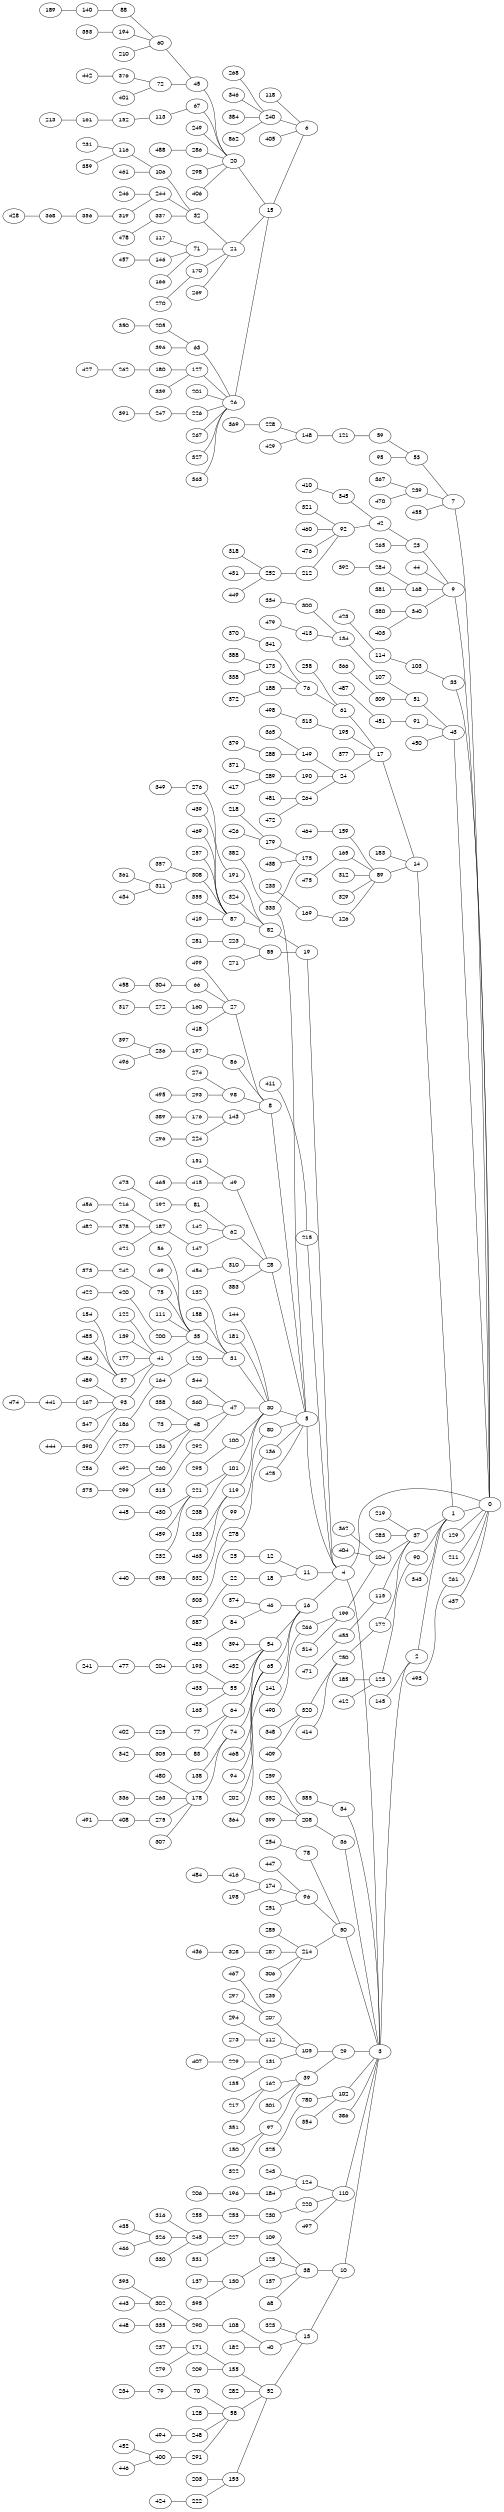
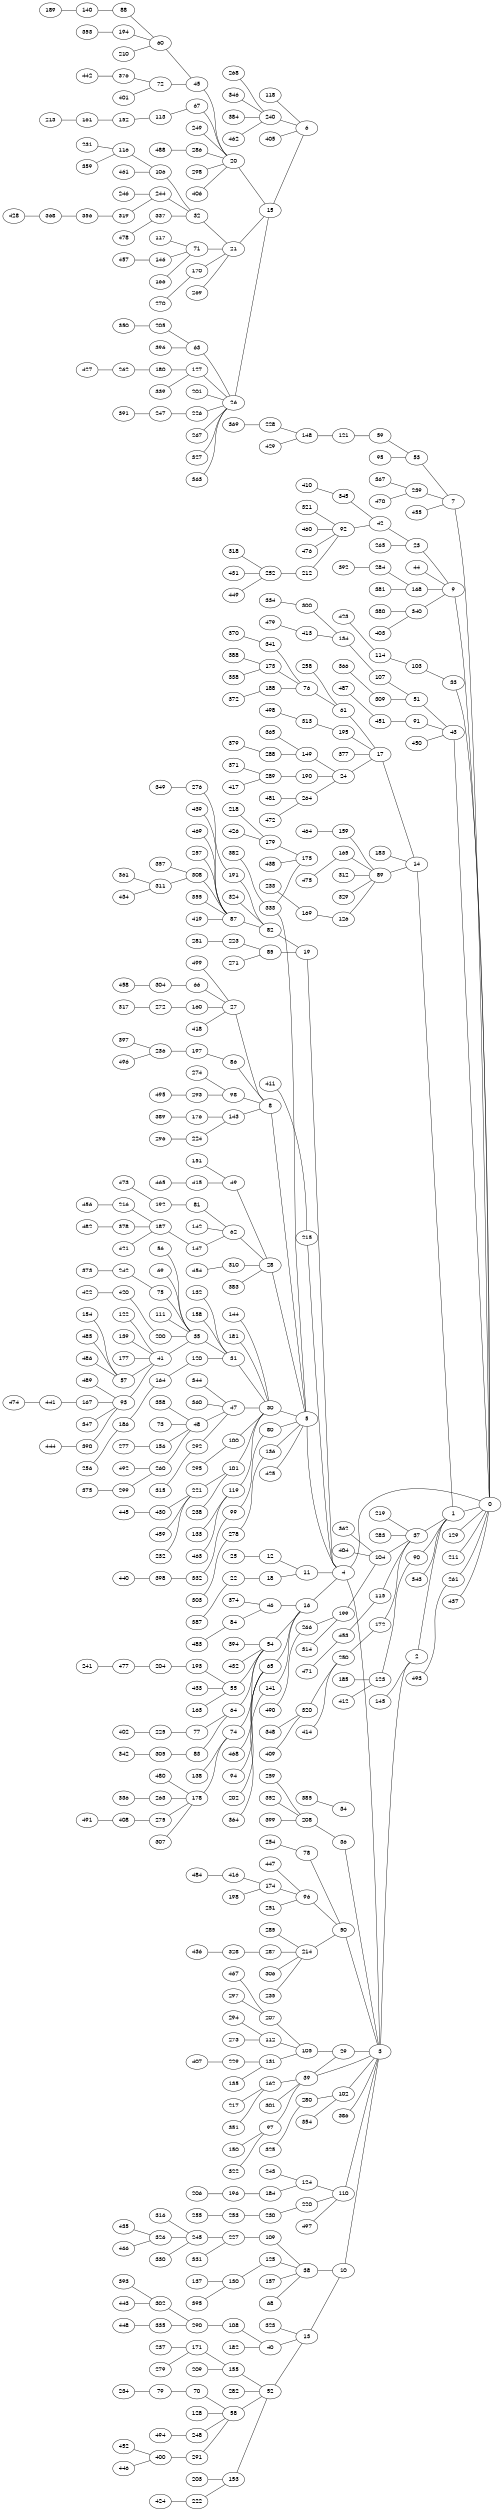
(234, 139) -> (234, 139)
(373, 1929) -> (344, 2066)
(307, 2100) -> (307, 2100)
